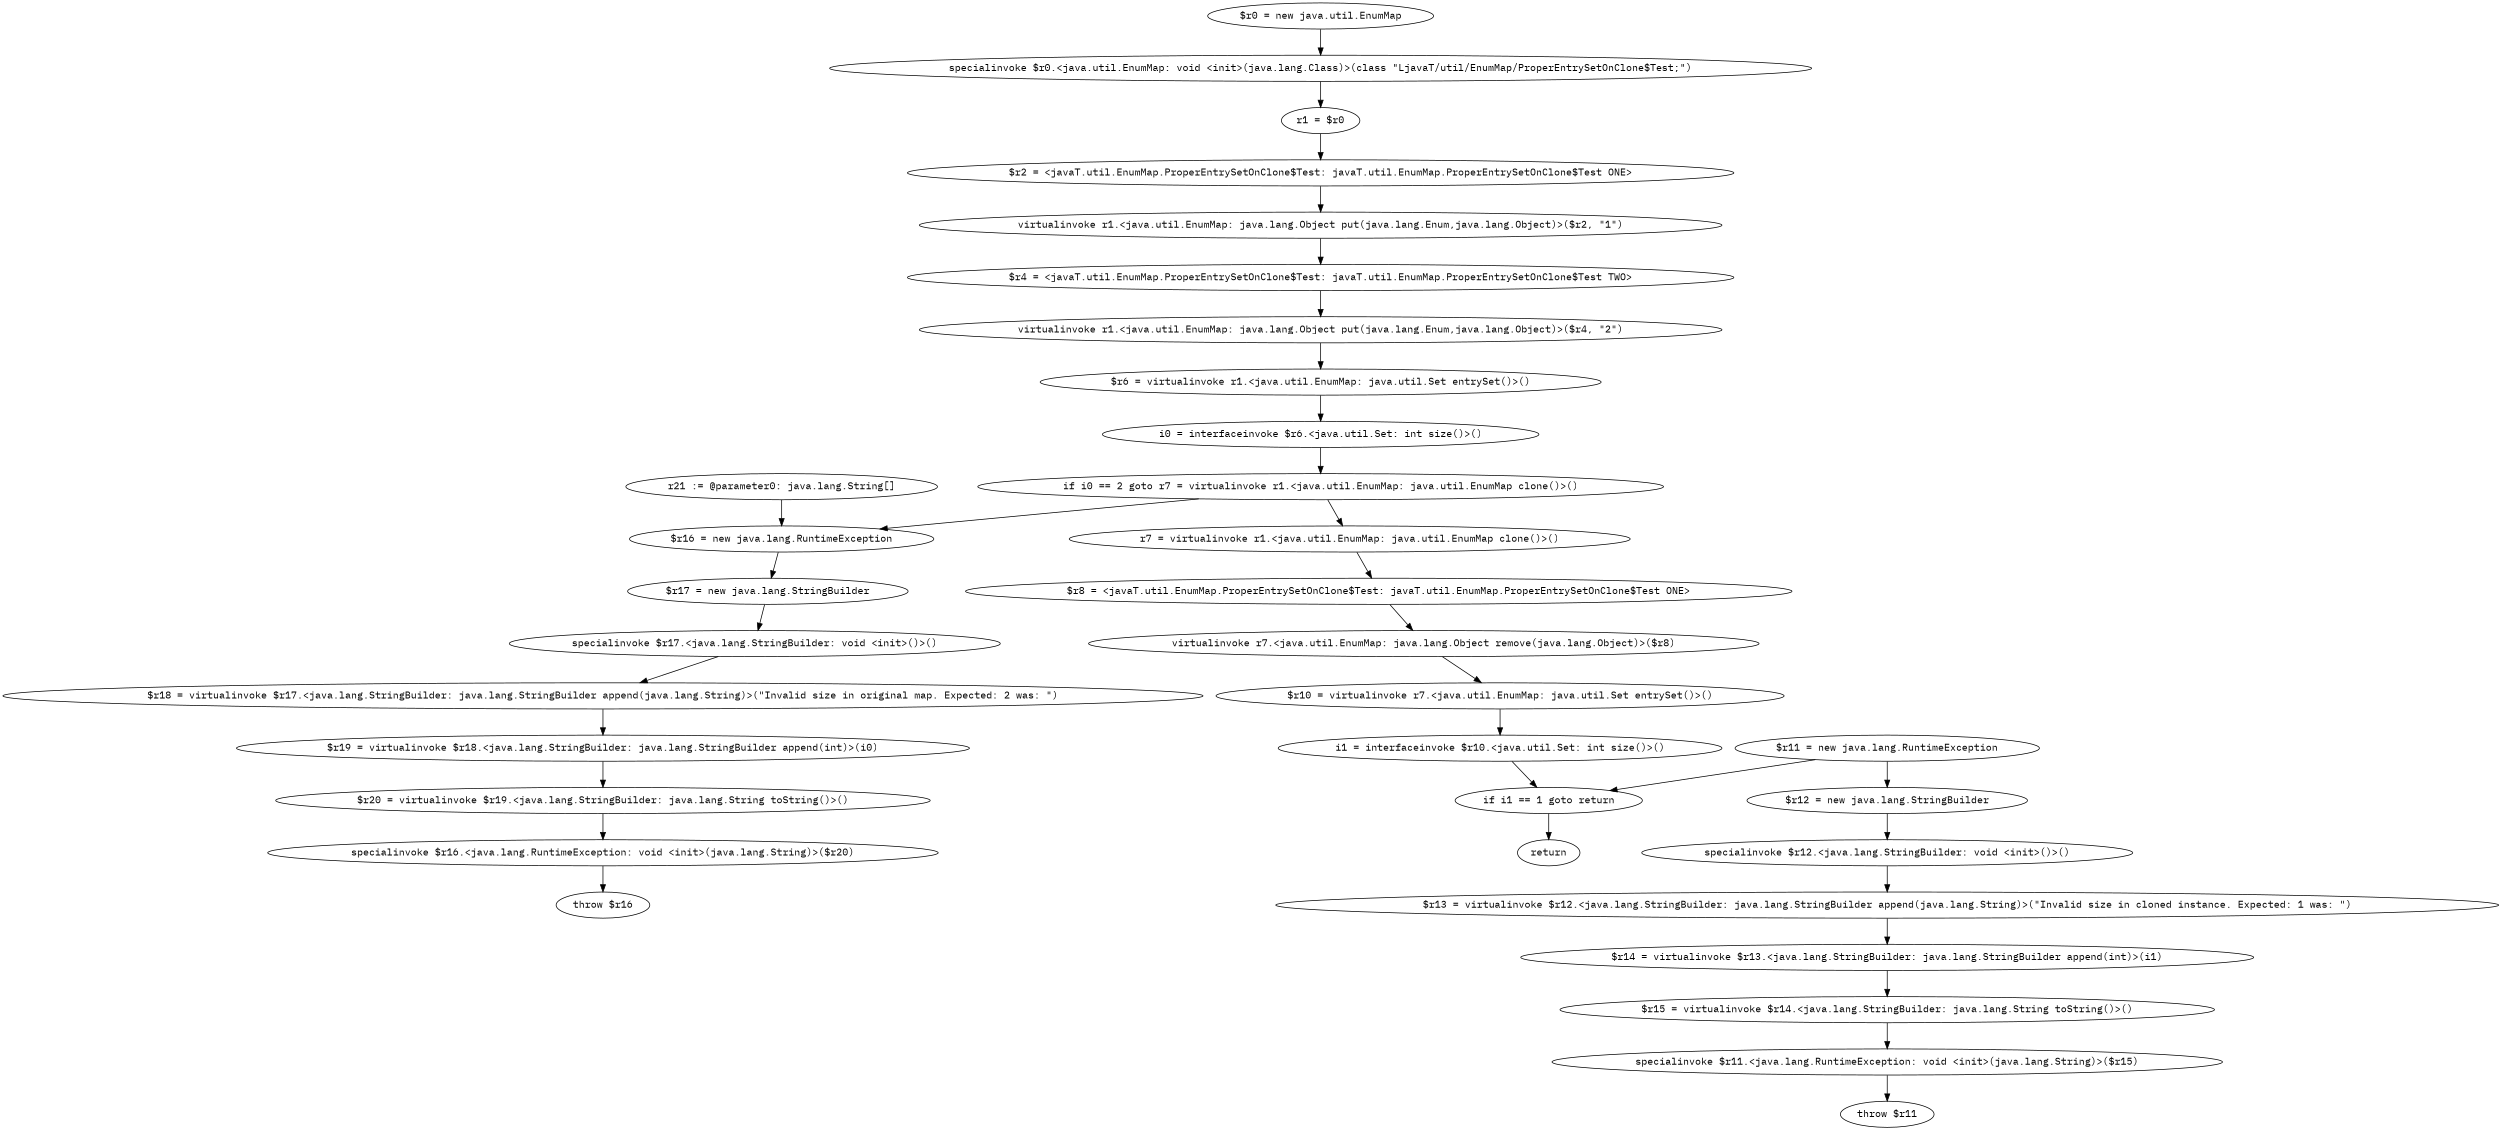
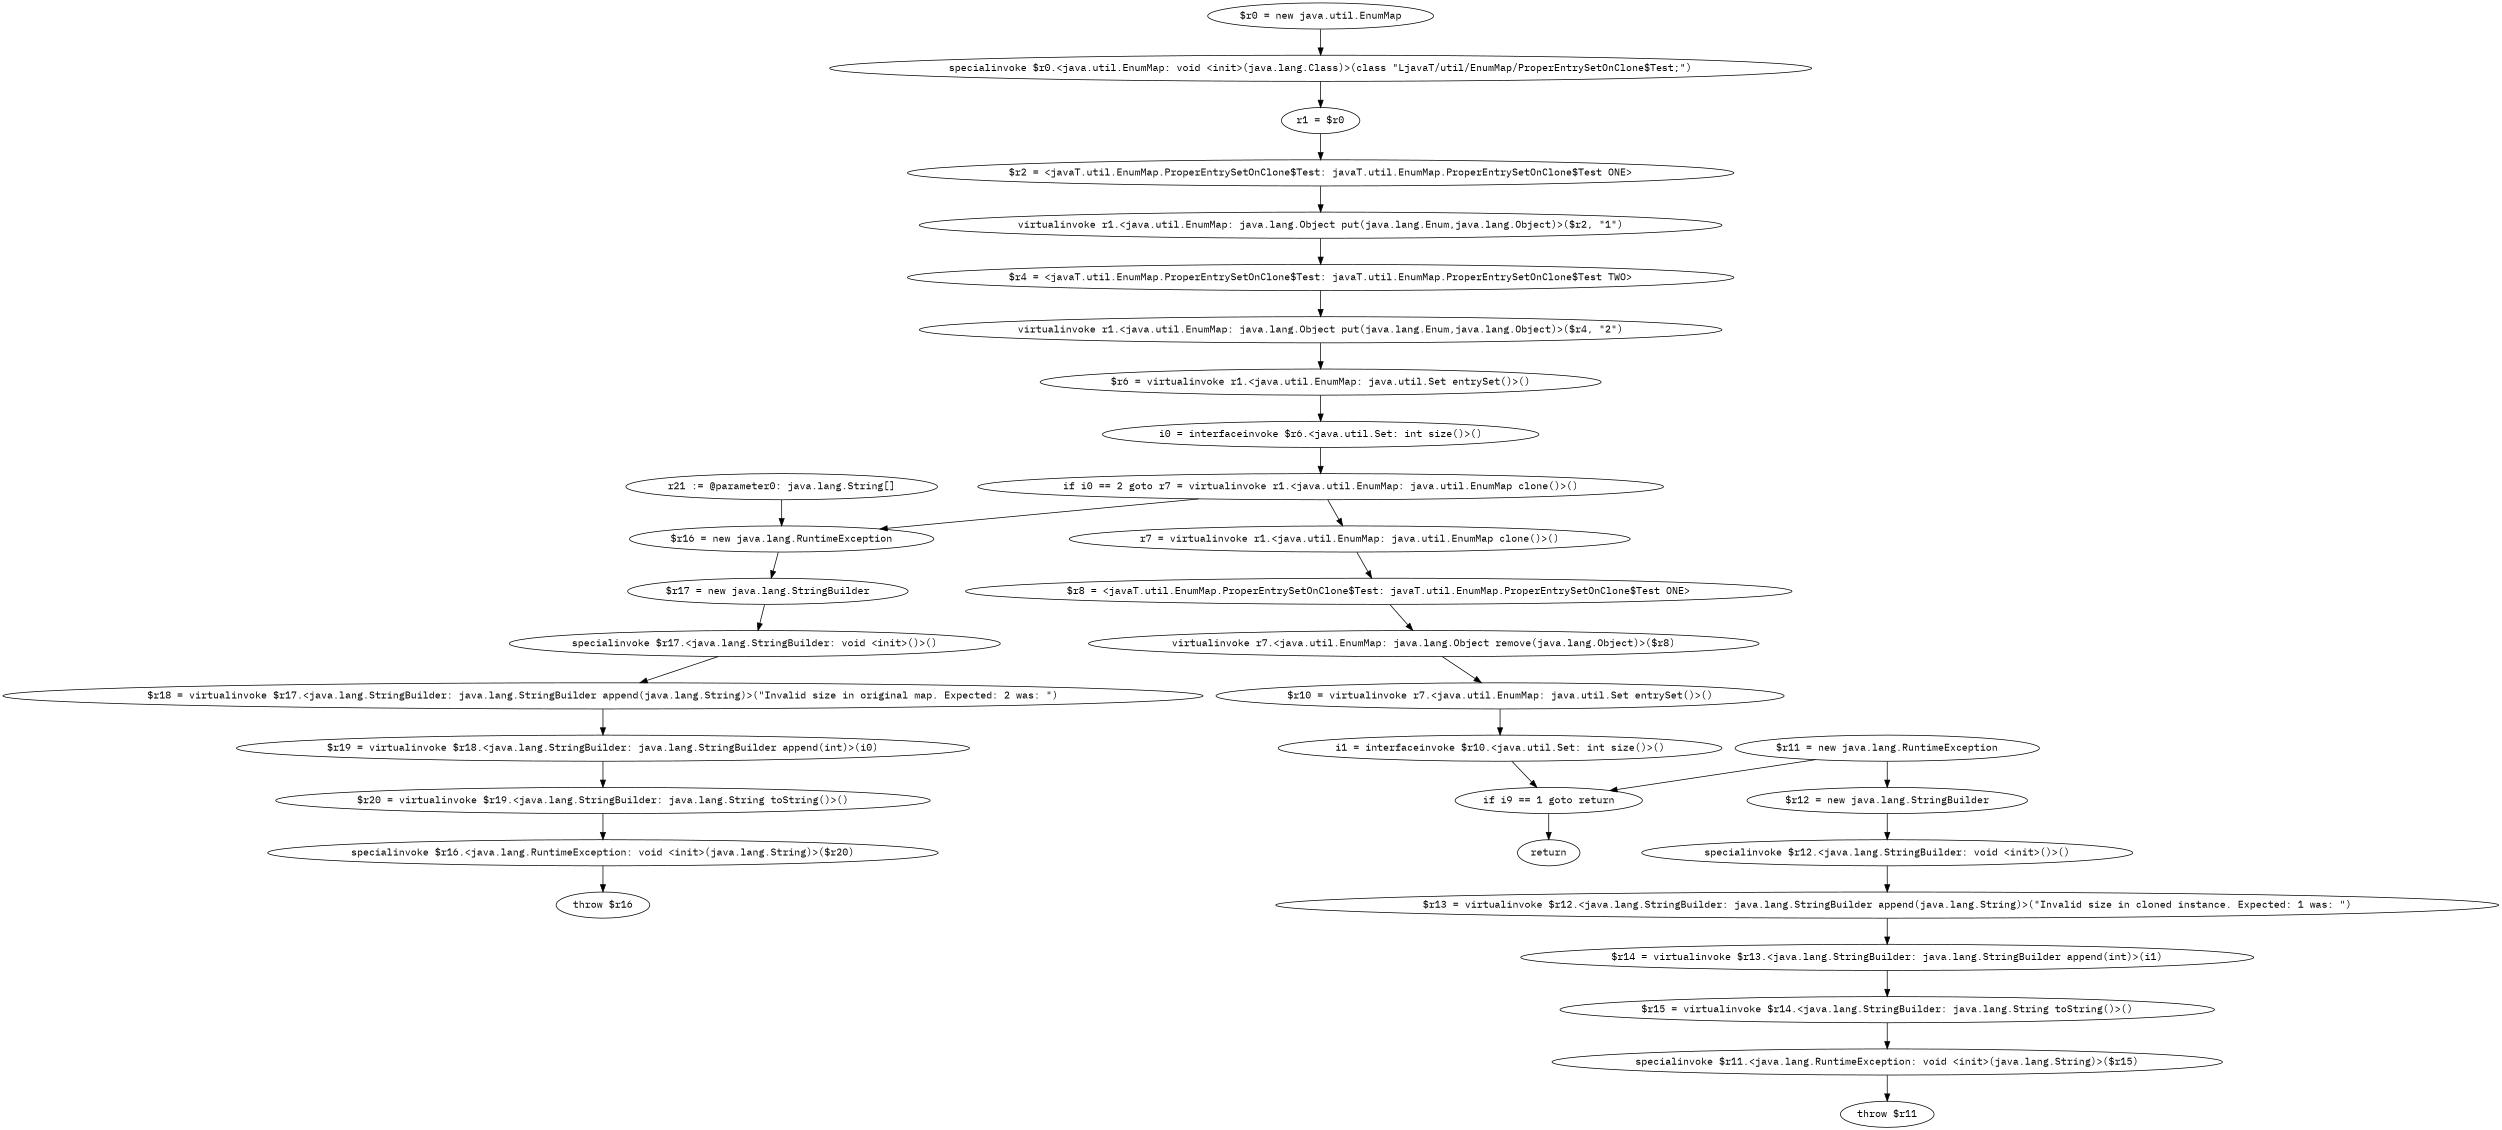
(1549, 800) -> (1549, 800)
